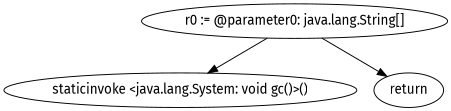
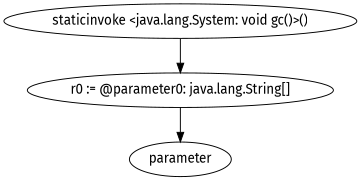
(242, 53) -> (180, 51)
(409, 90) -> (180, 159)
